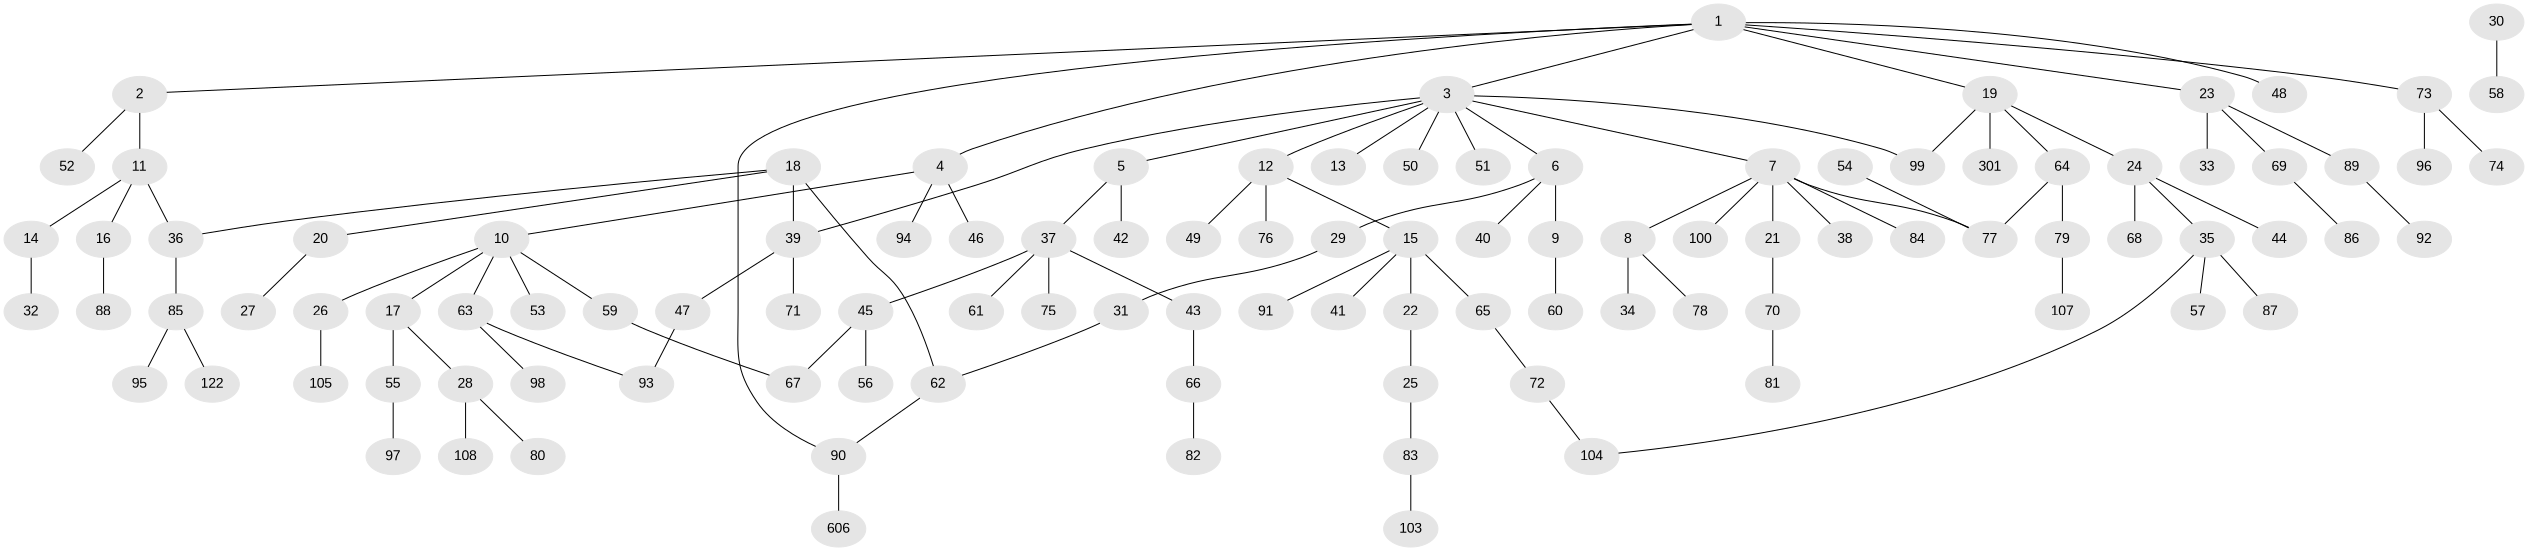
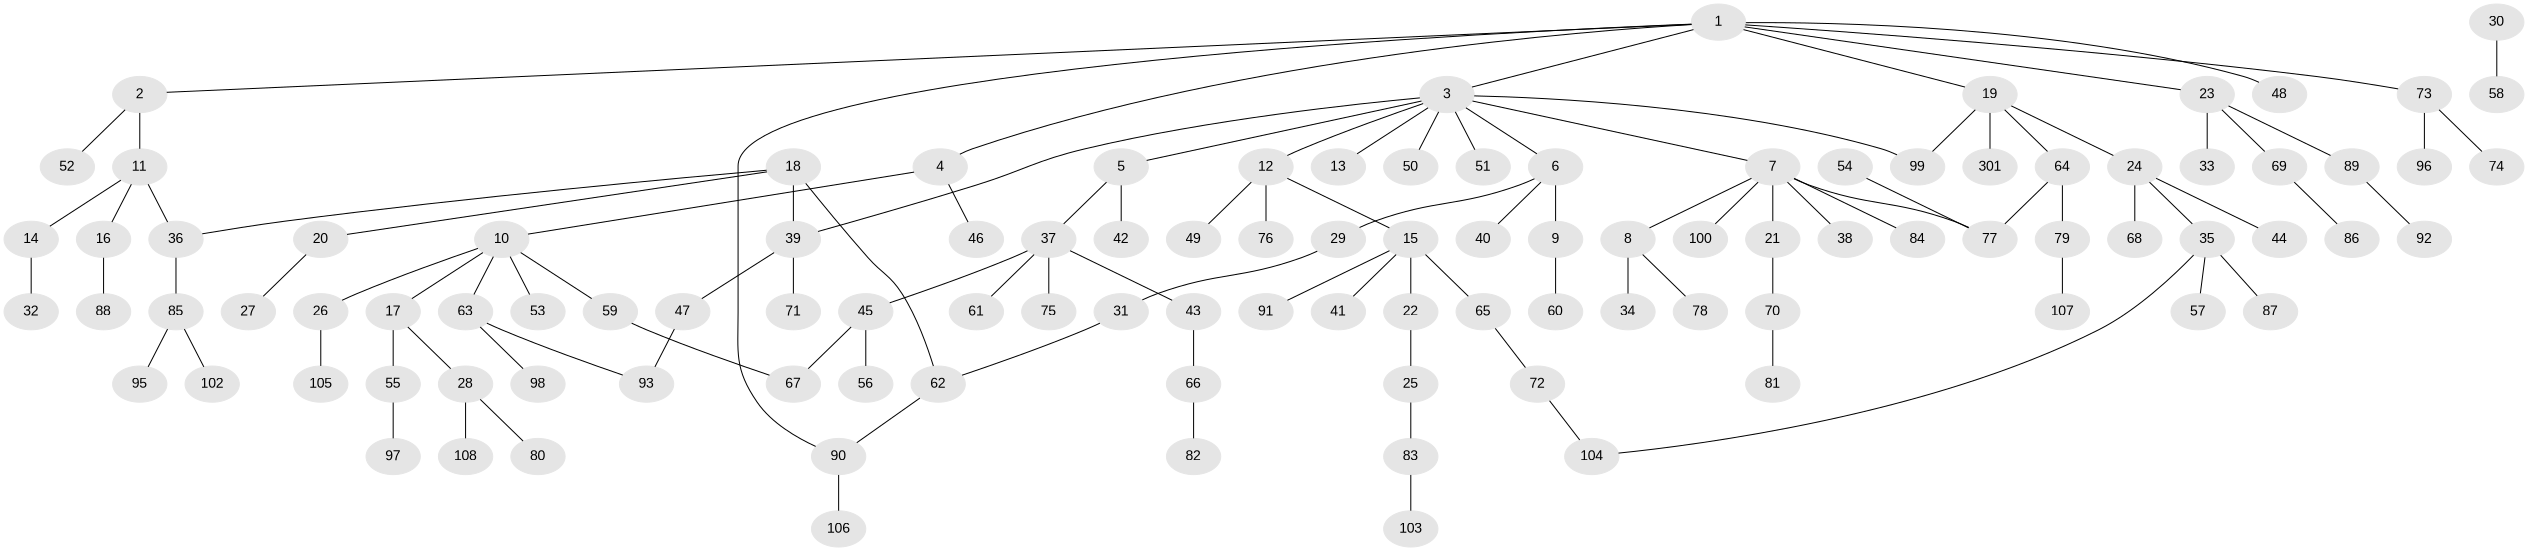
(904, 239) -> none
(212, 384) -> (212, 384)
(839, 529) -> (839, 529)
